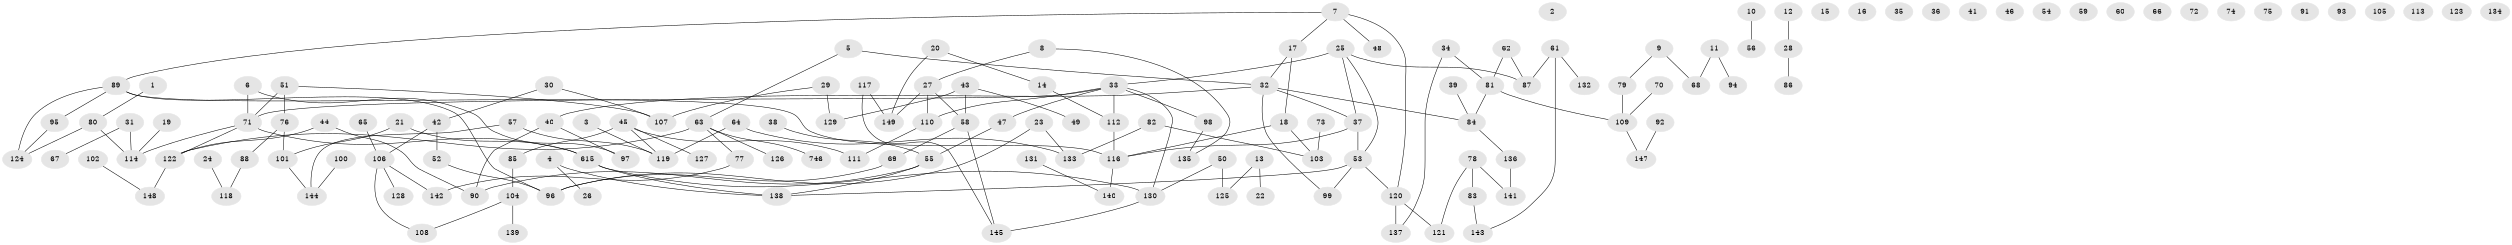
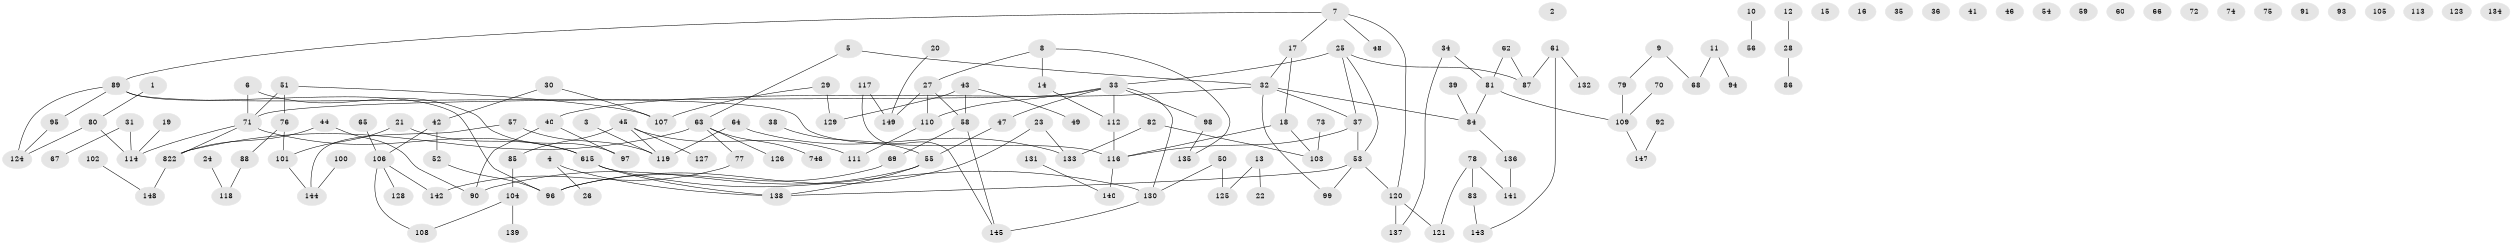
(993, 69) -> (1042, 66)
(170, 159) -> (170, 159)
